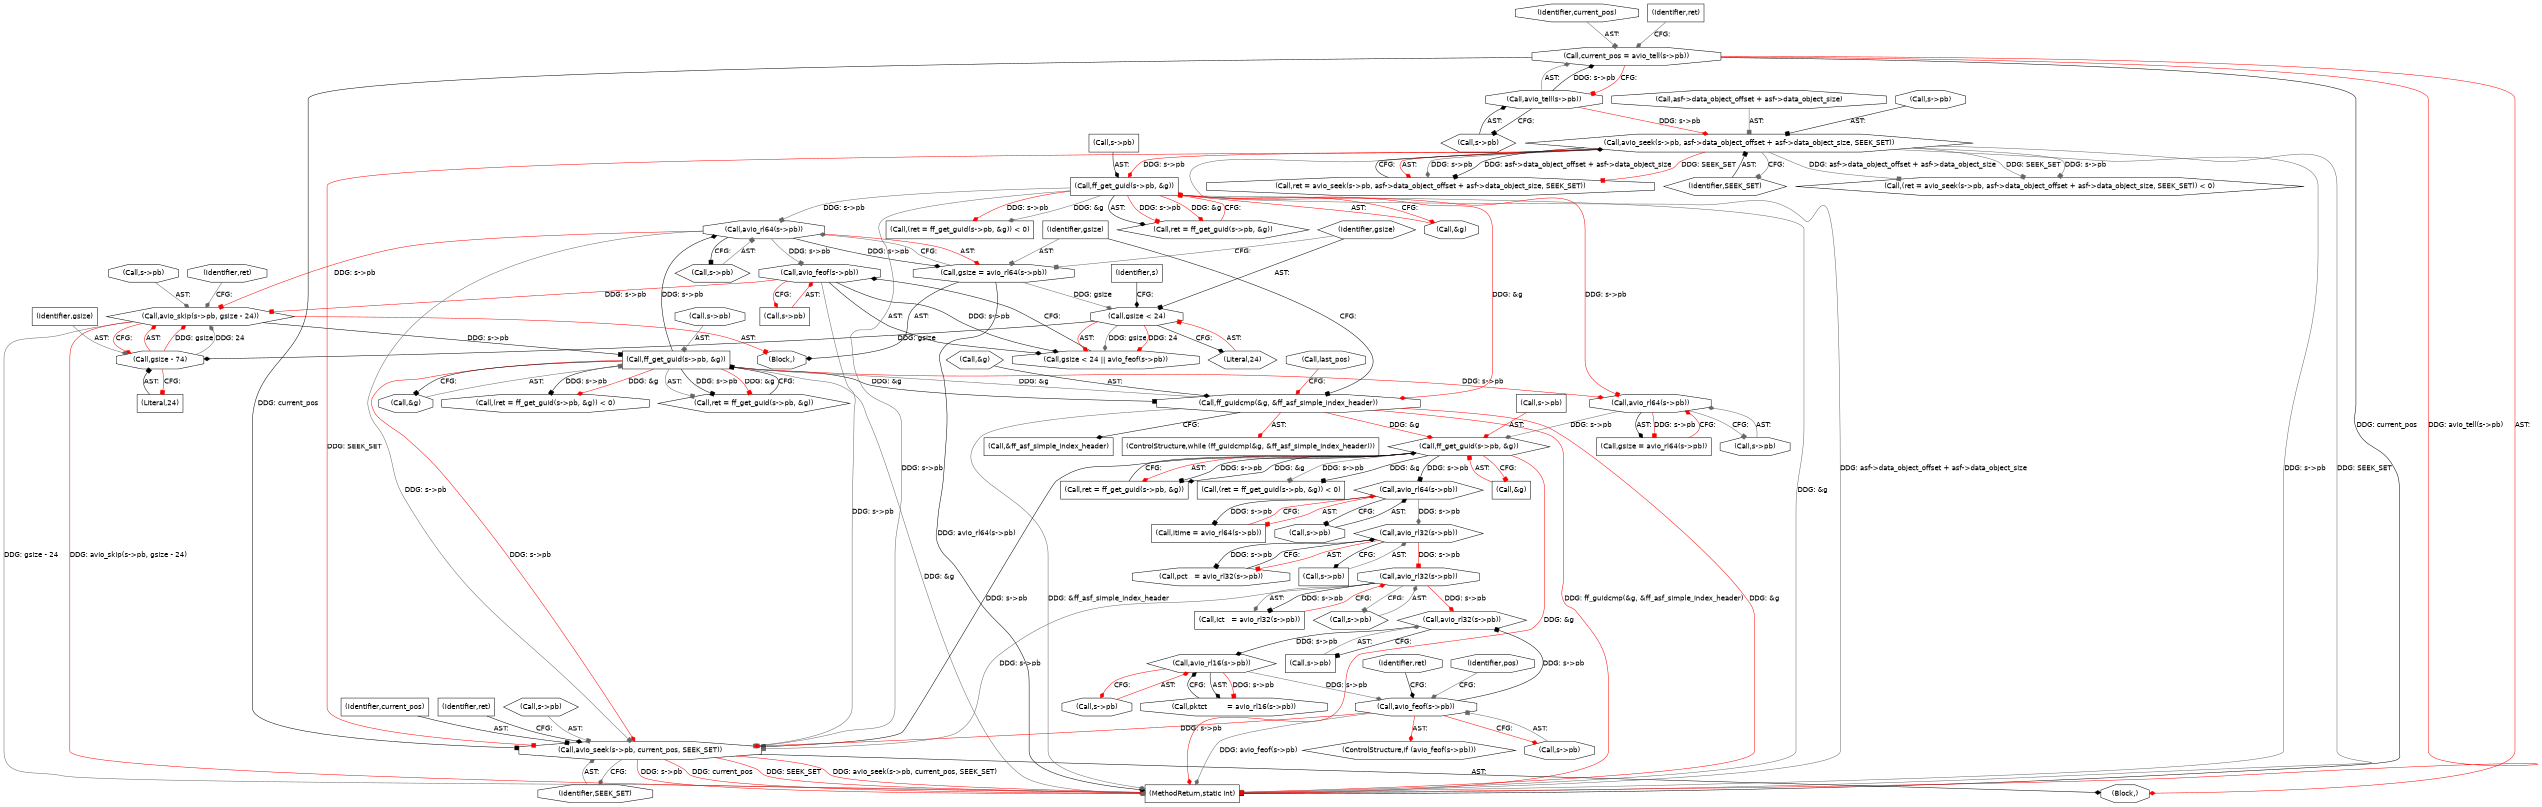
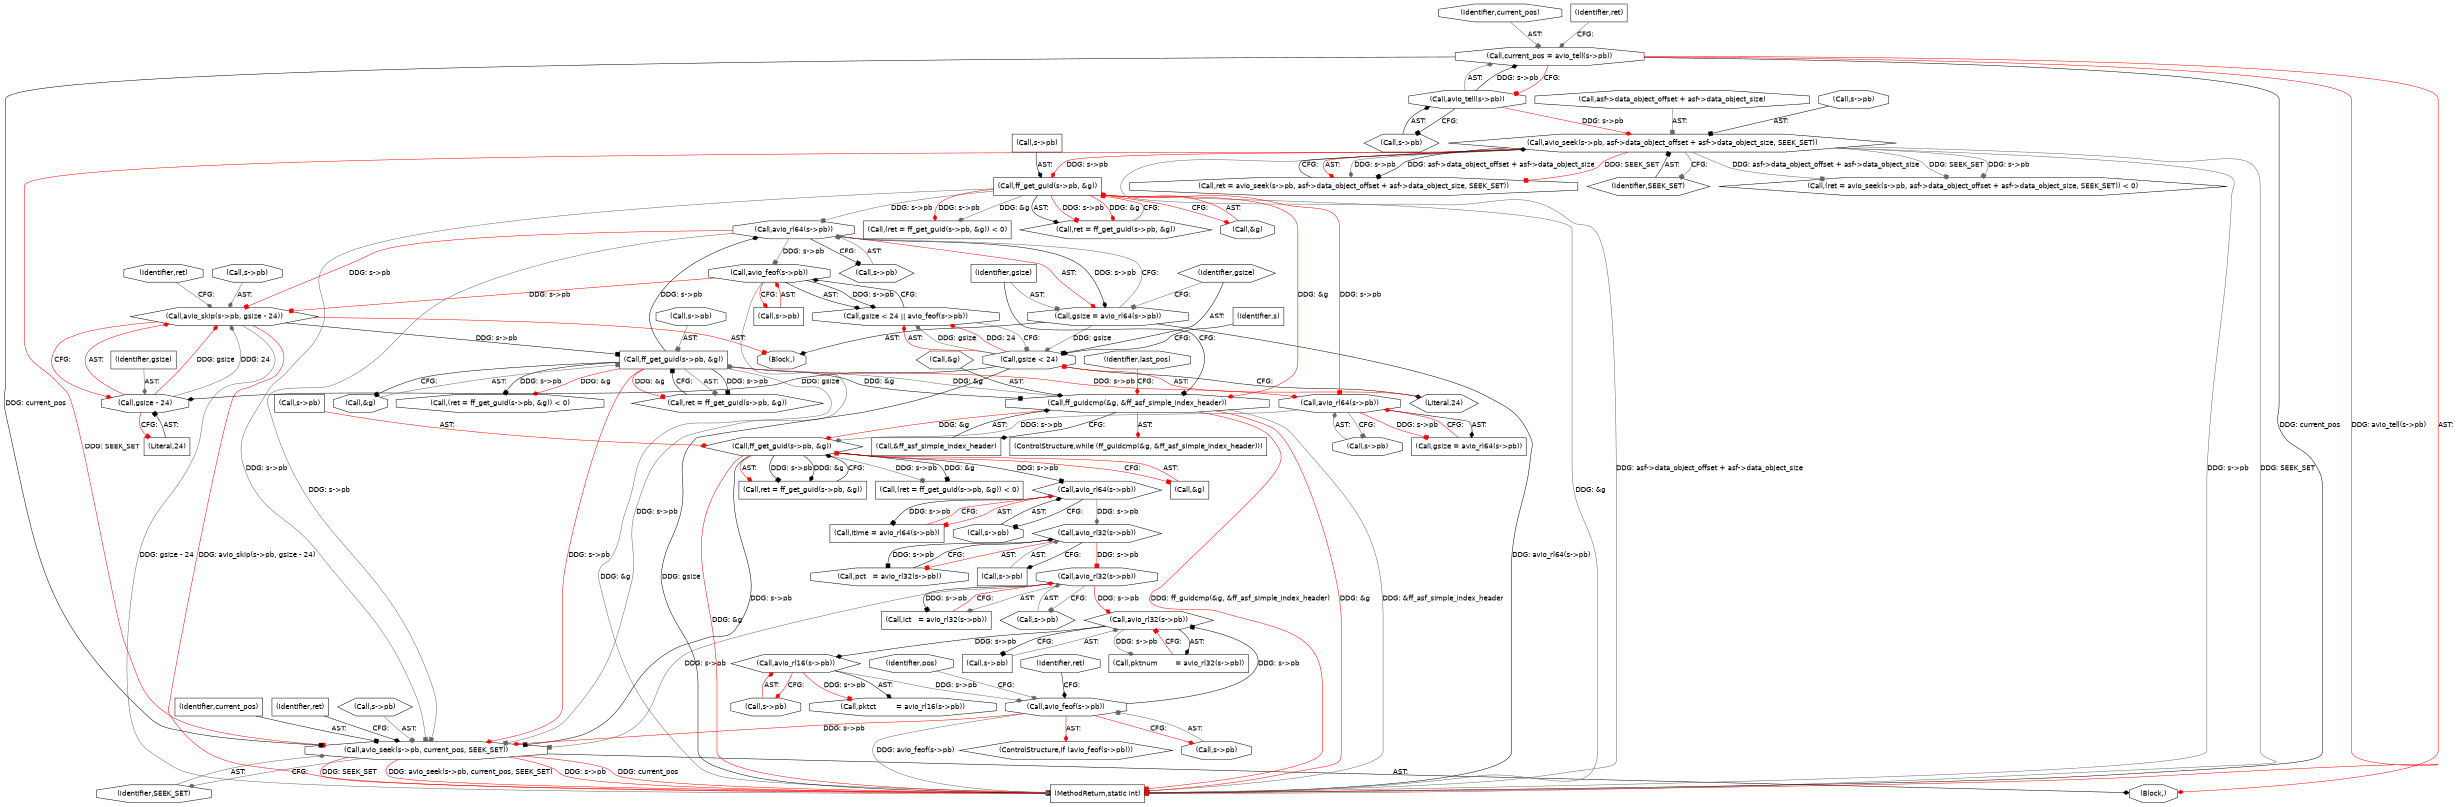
none -> (1005, 329)
(160, 360) -> (145, 403)
(1326, 360) -> (1137, 360)
none -> (996, 420)
none -> (670, 610)
none -> (1179, 664)
(1189, 689) -> none
